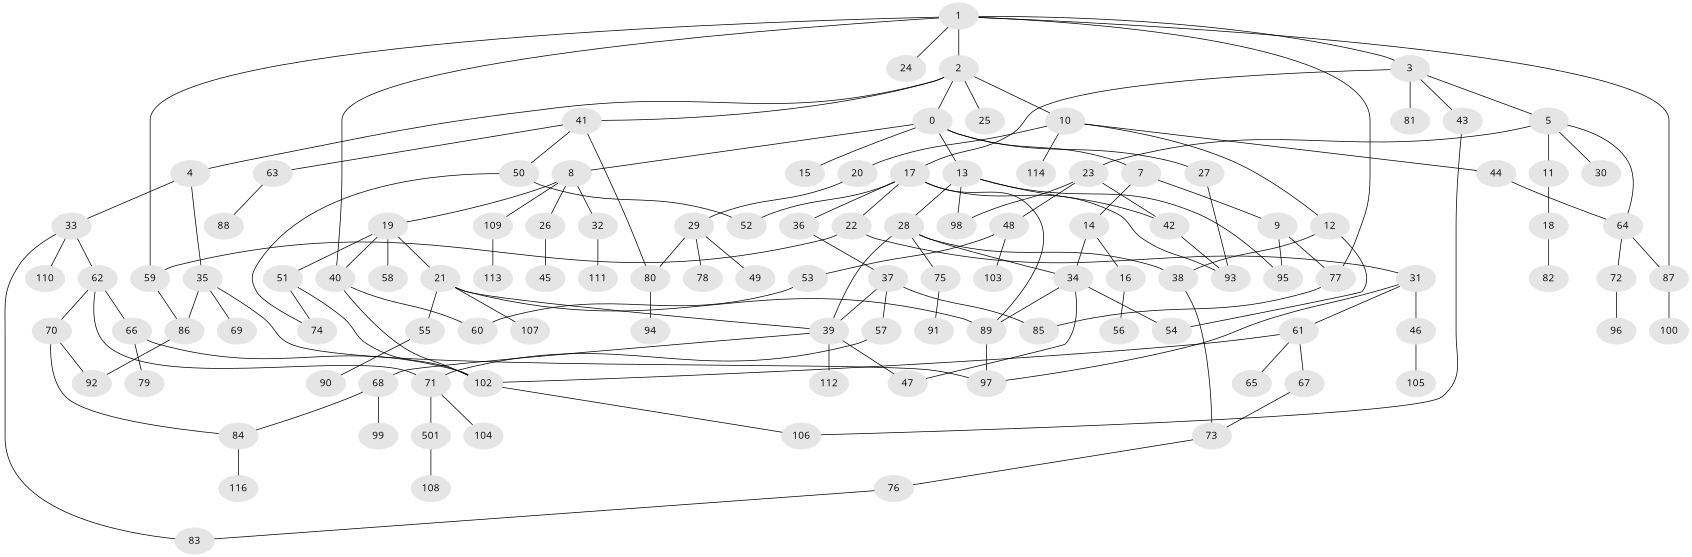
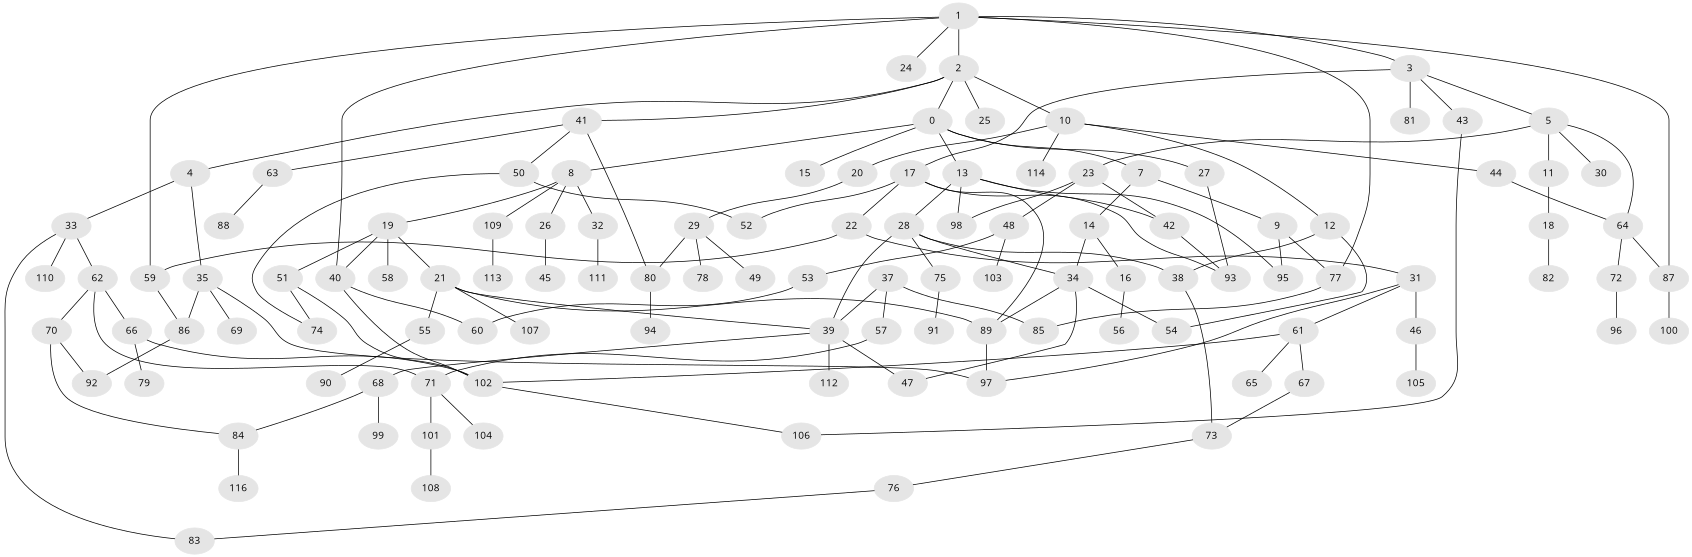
(799, 226) -> none
(431, 436) -> (431, 436)
